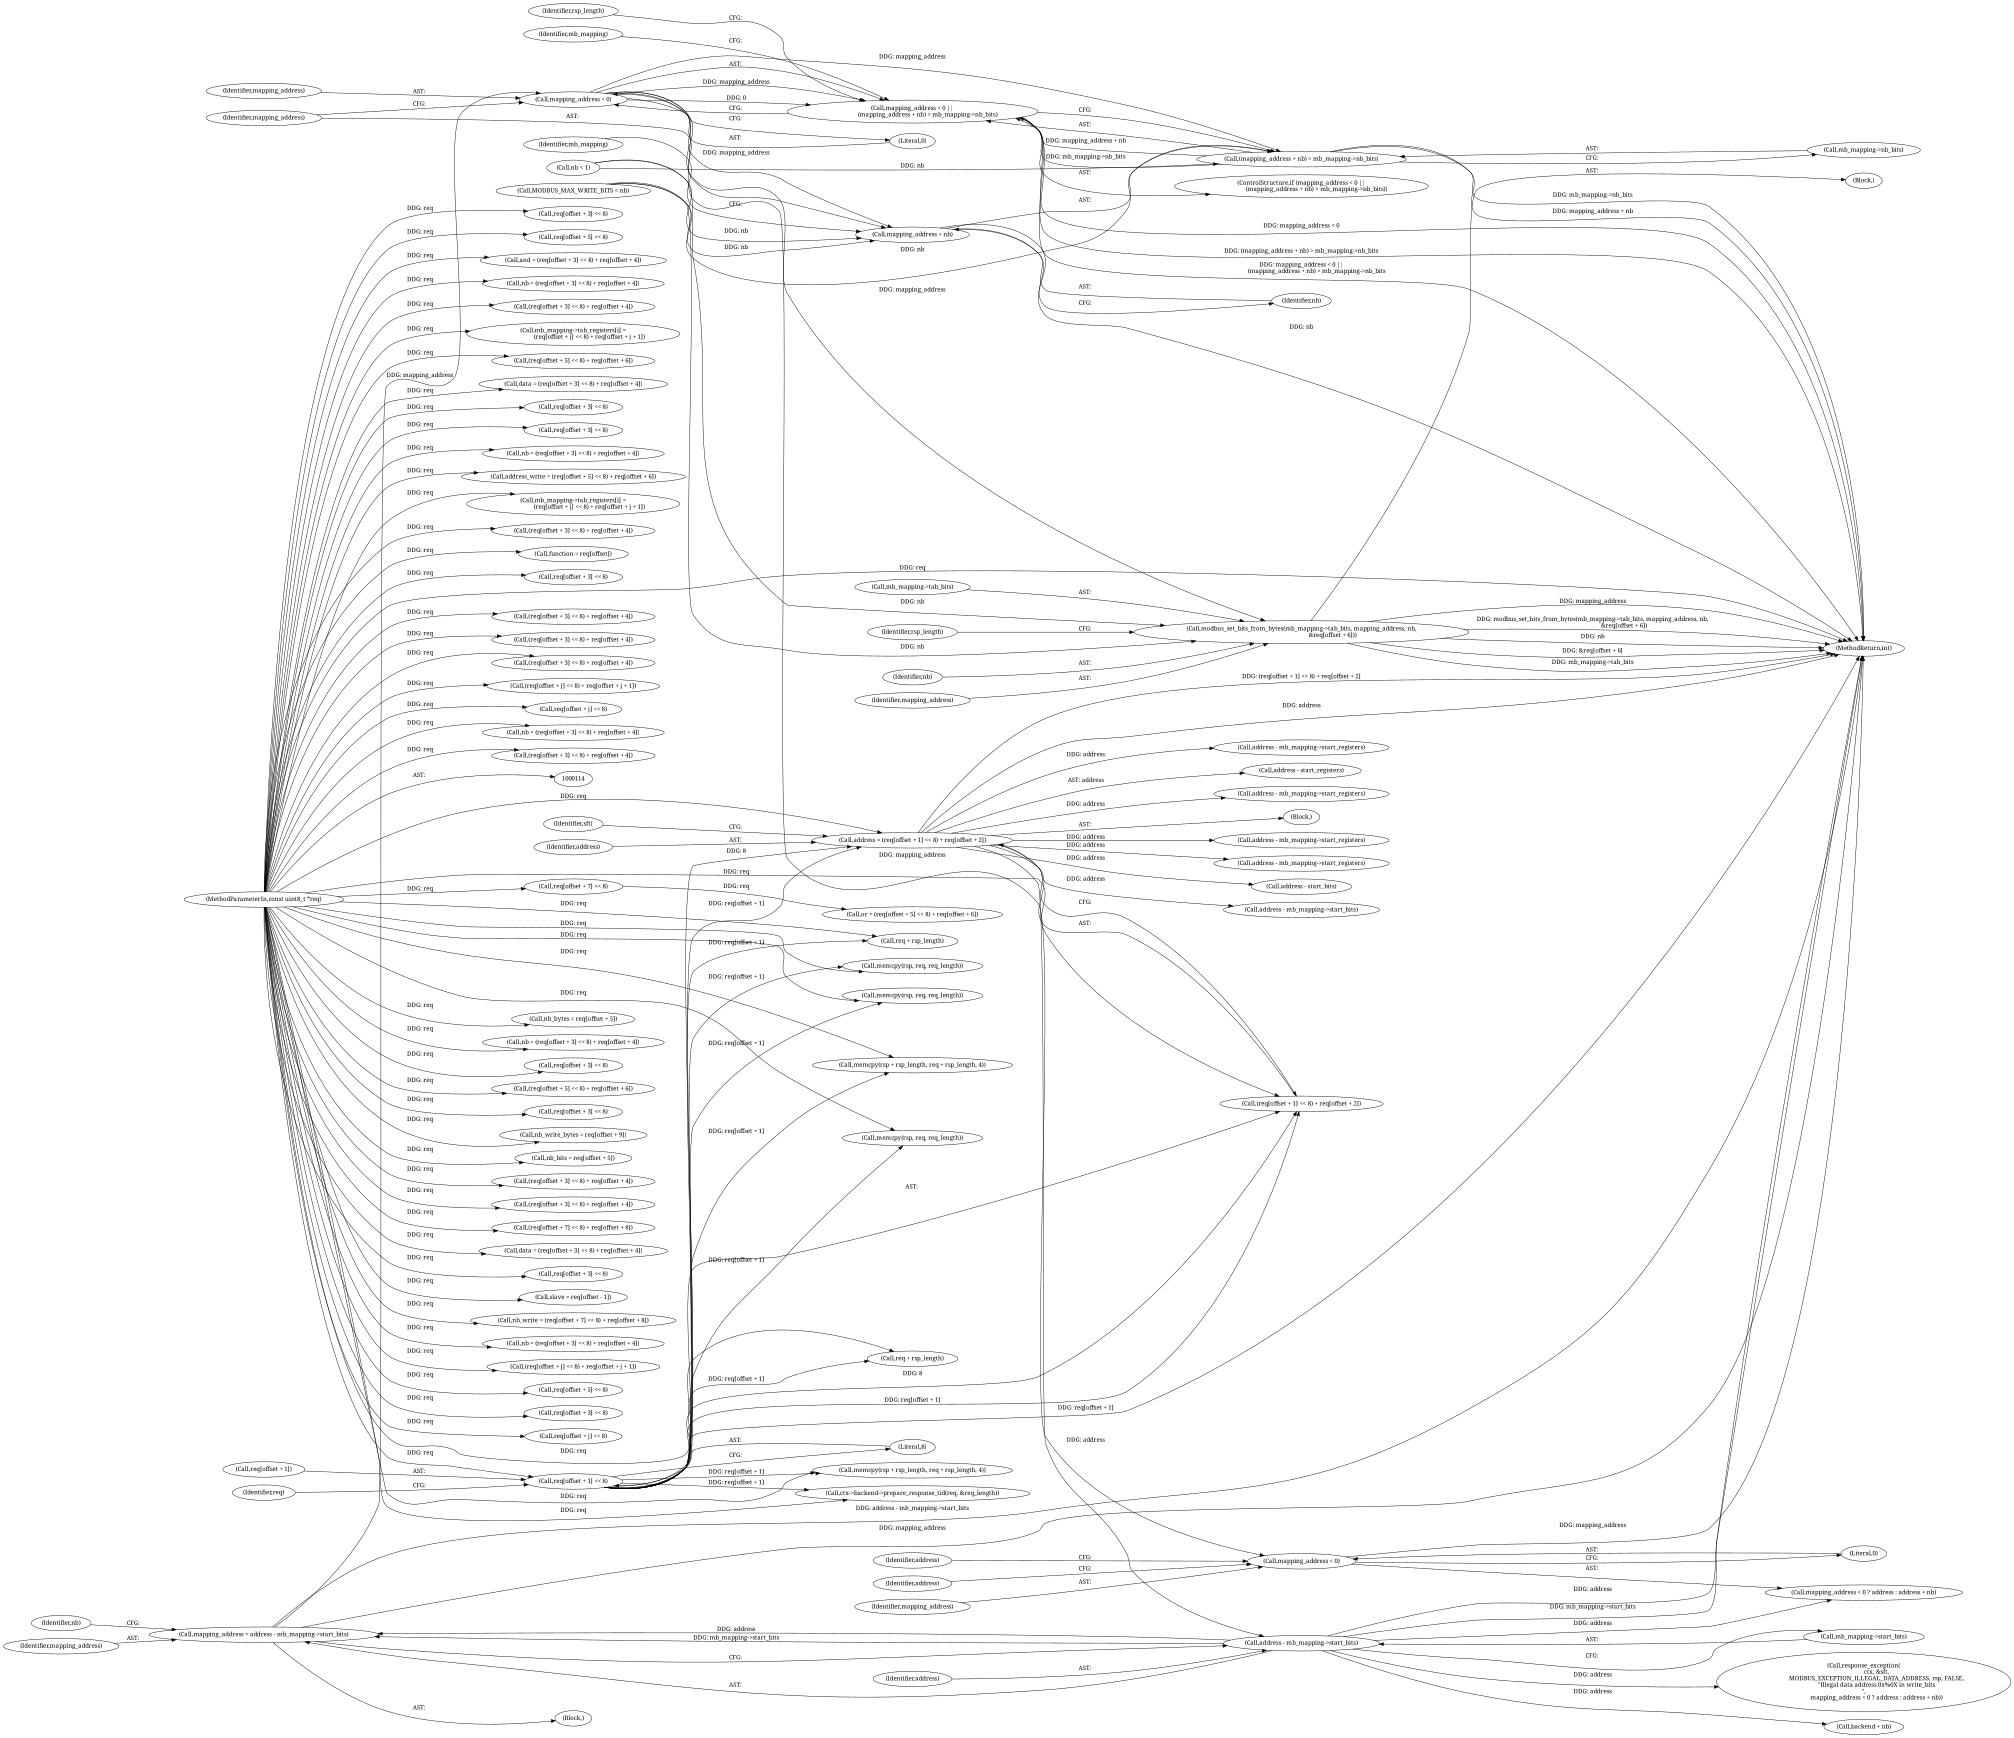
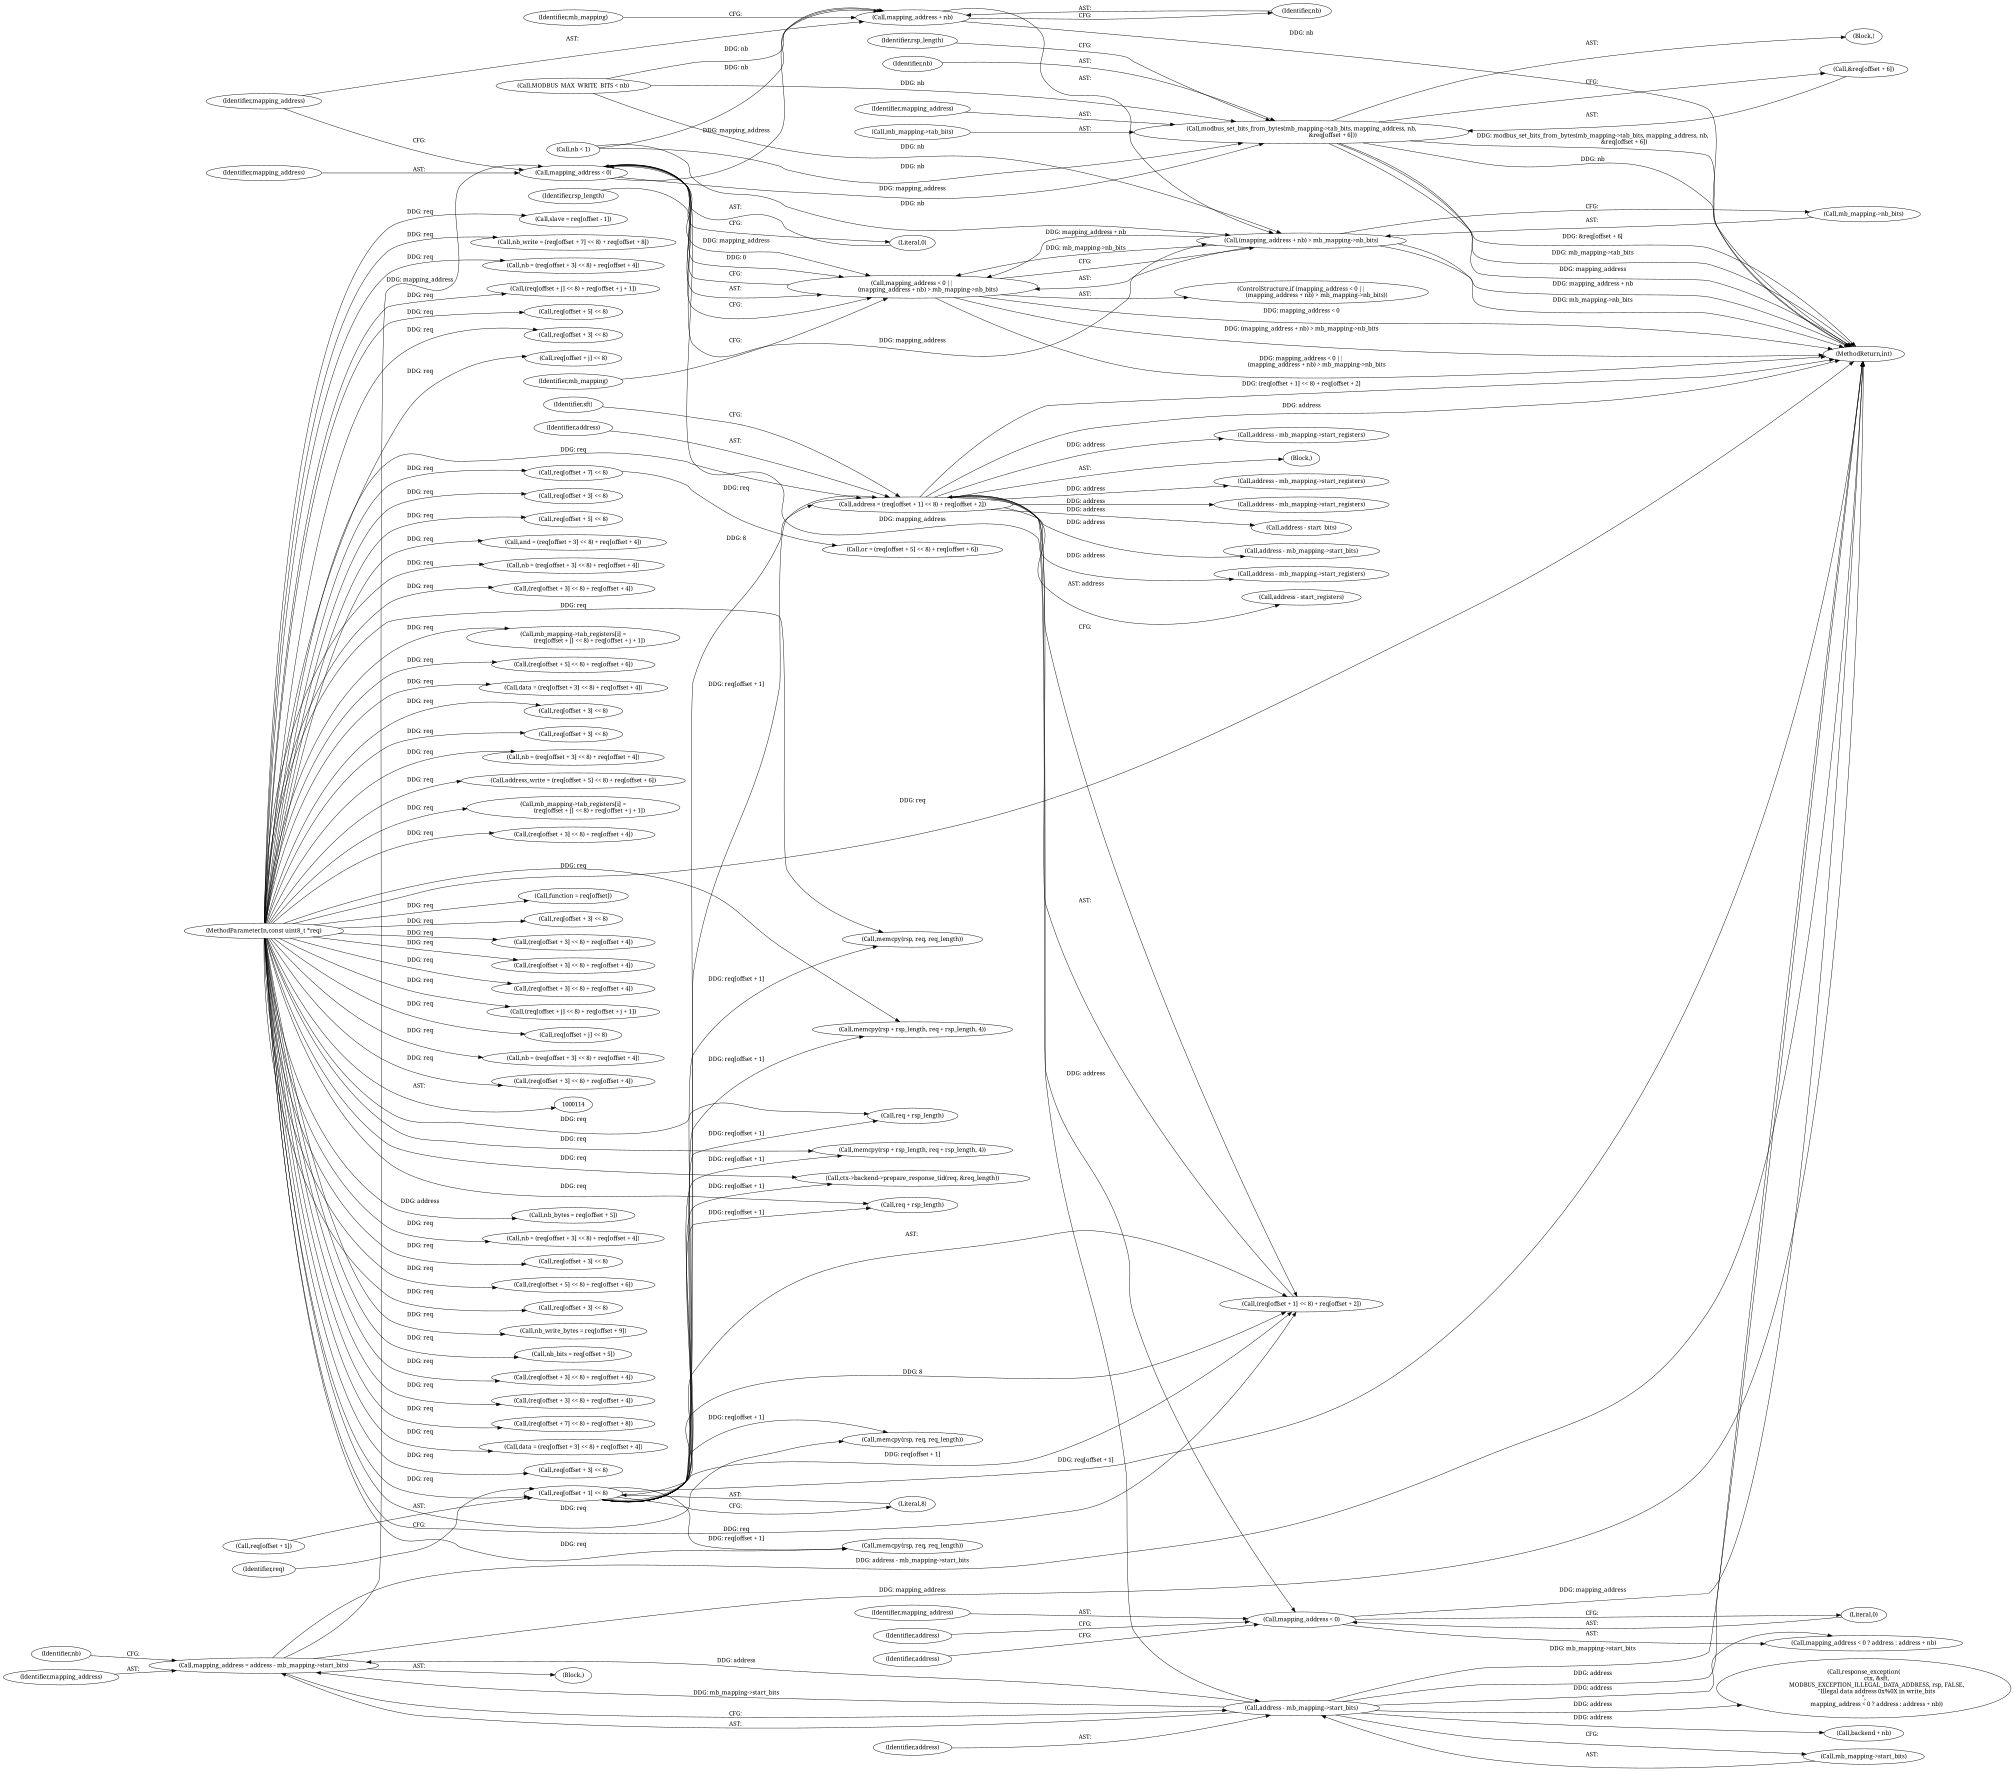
none -> (1864, 70)
(420, 1005) -> (420, 1201)
